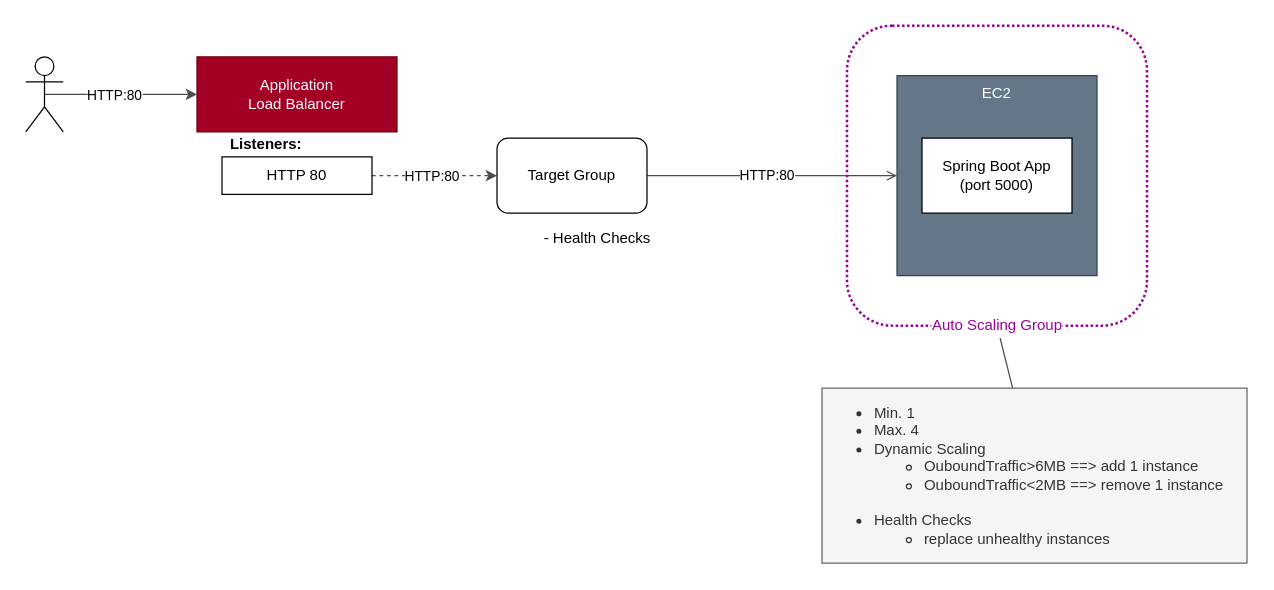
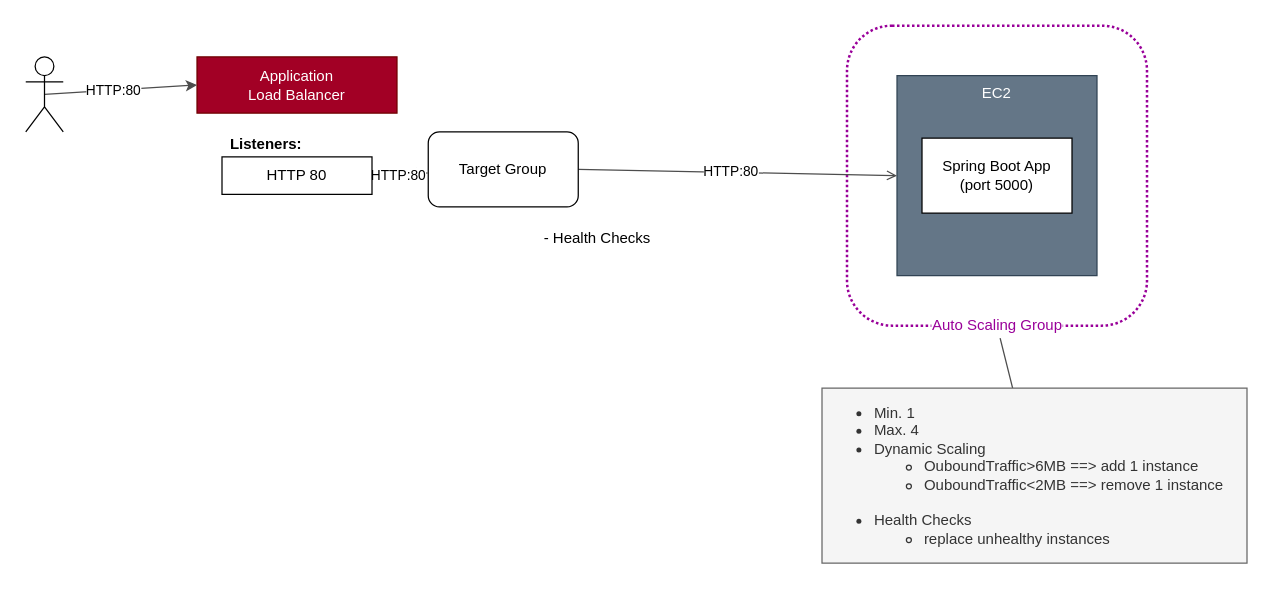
(297, 94) -> (297, 85)
(572, 176) -> (503, 169)
